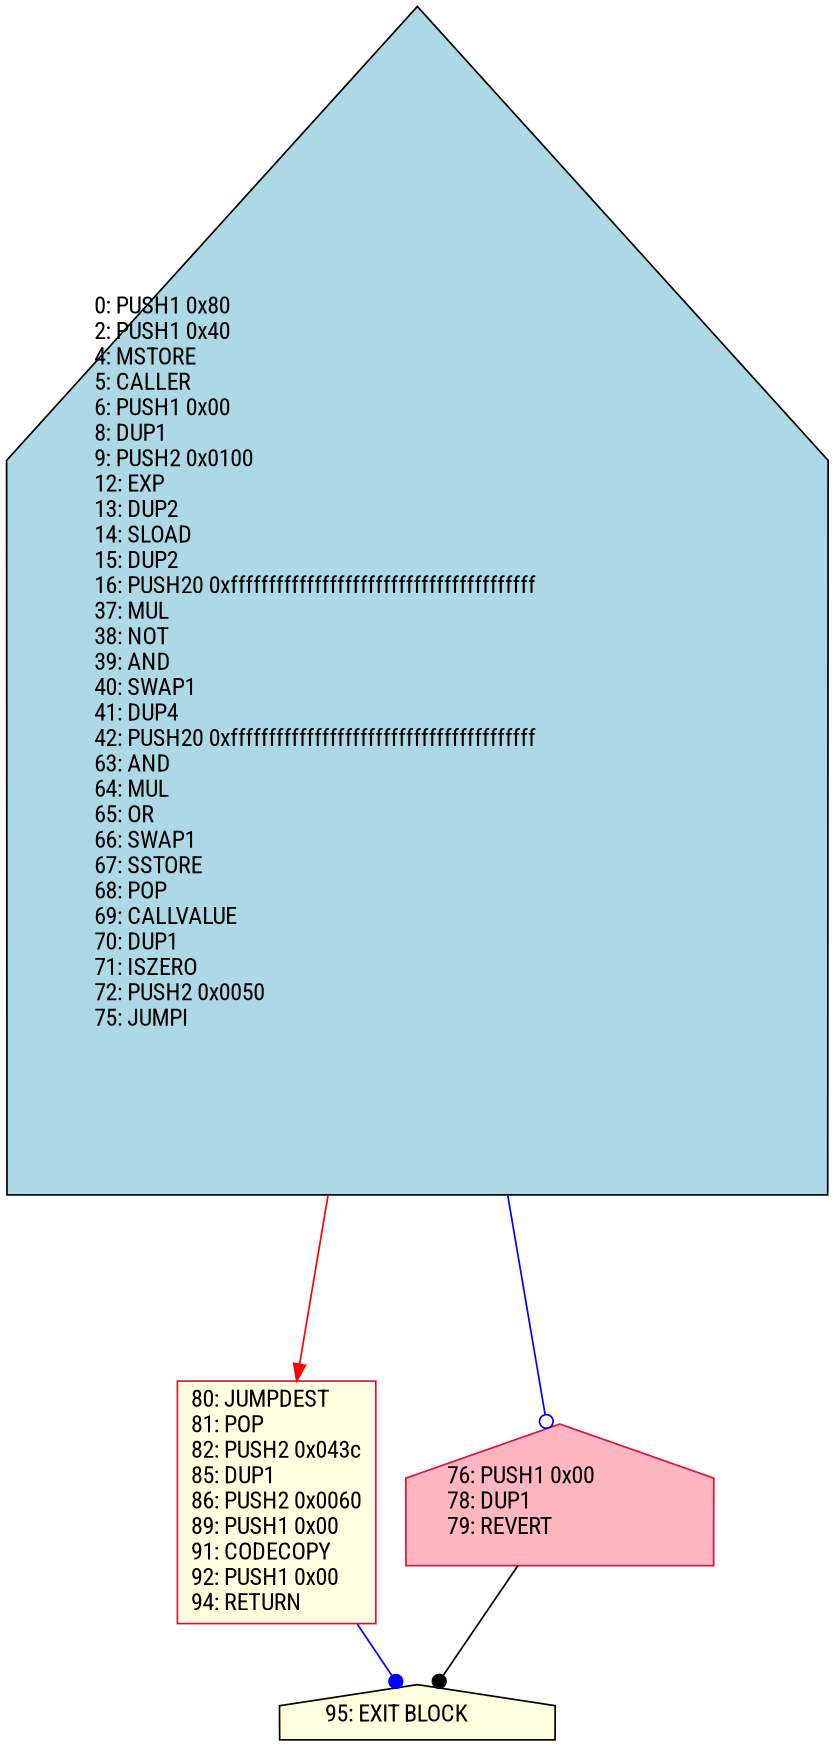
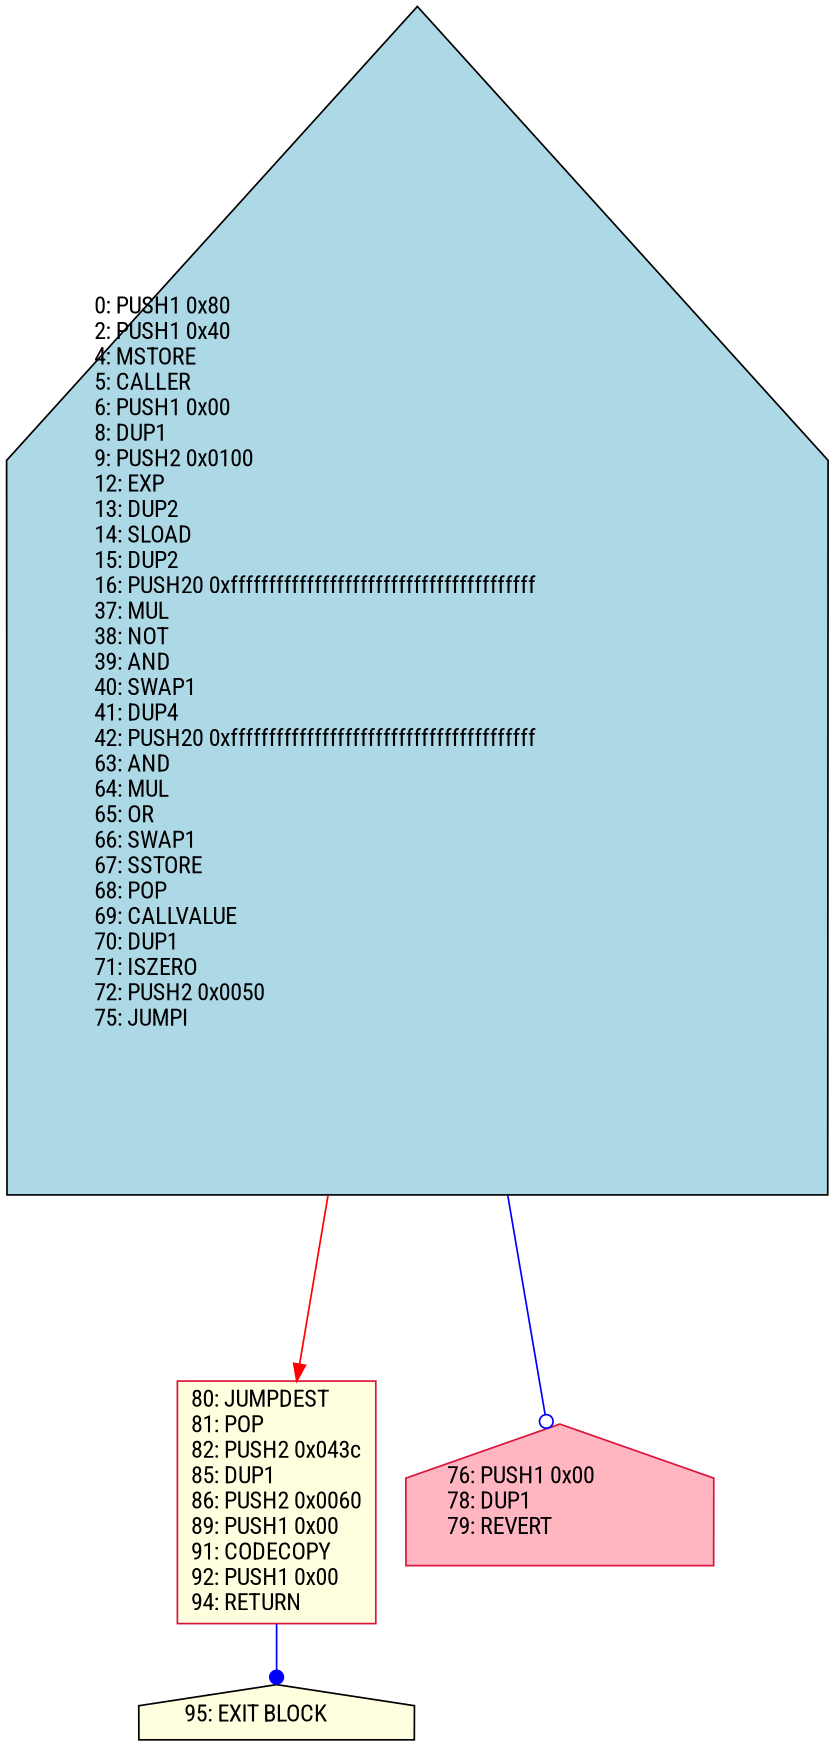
(481, 1621) -> none
